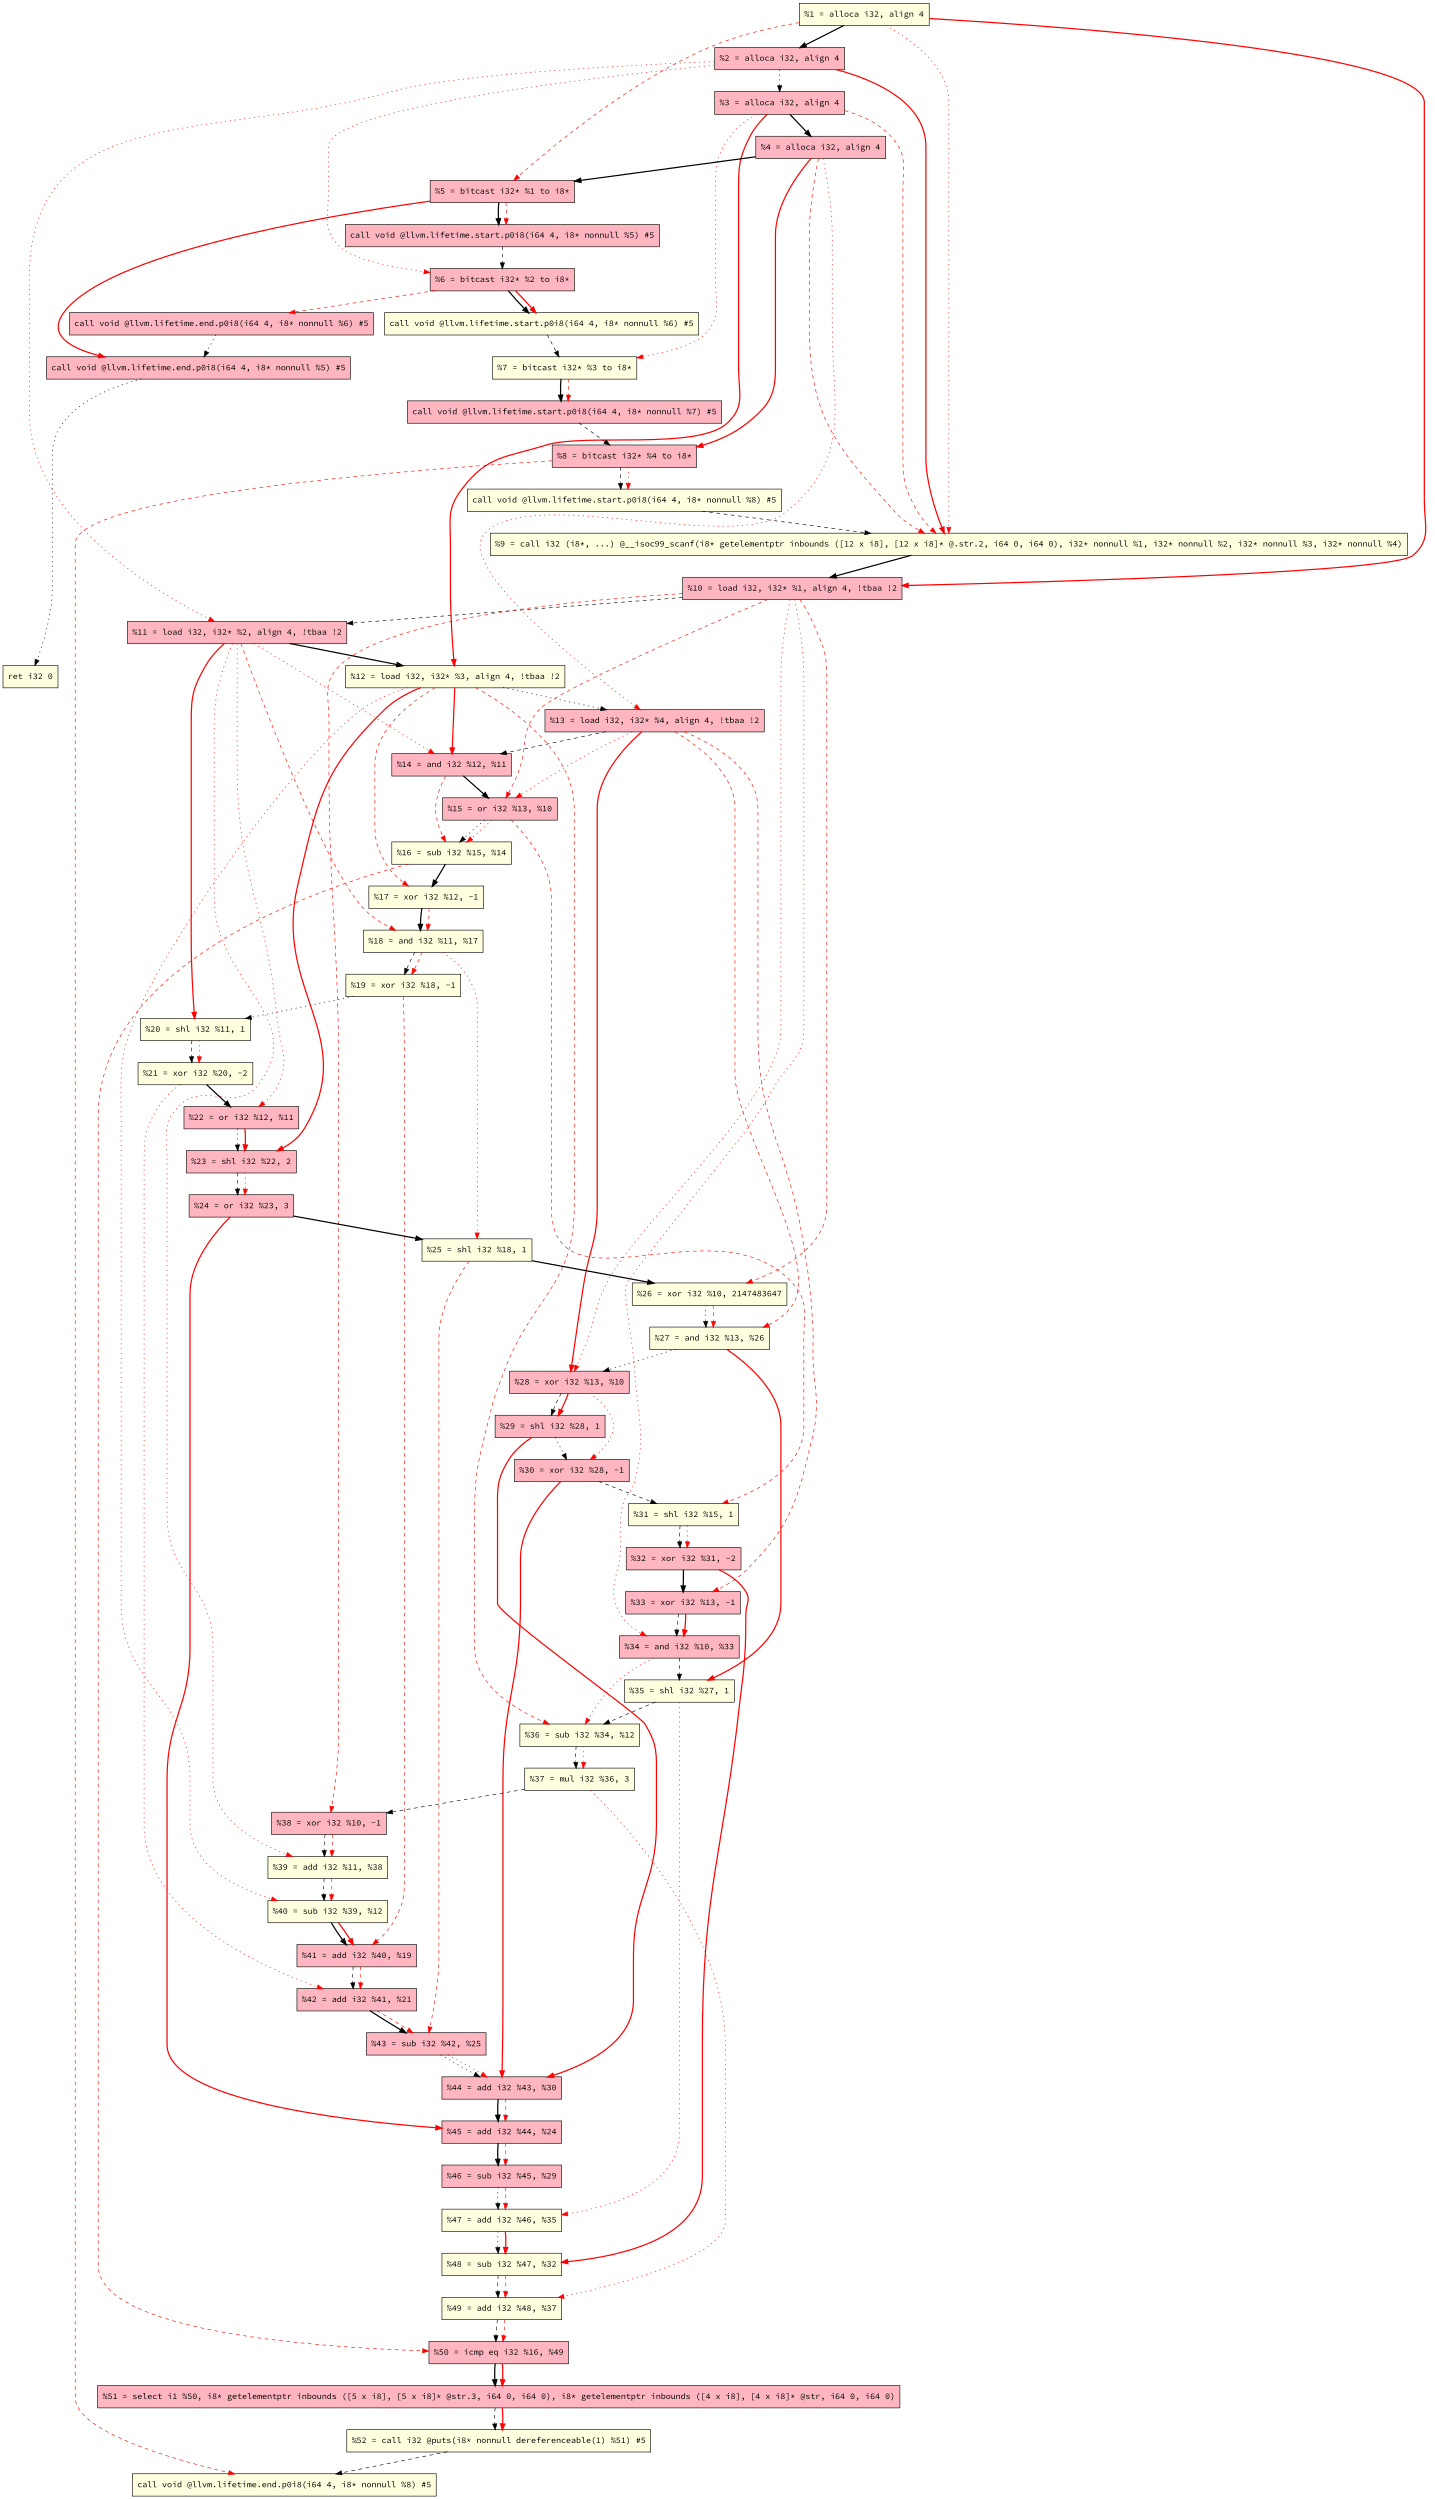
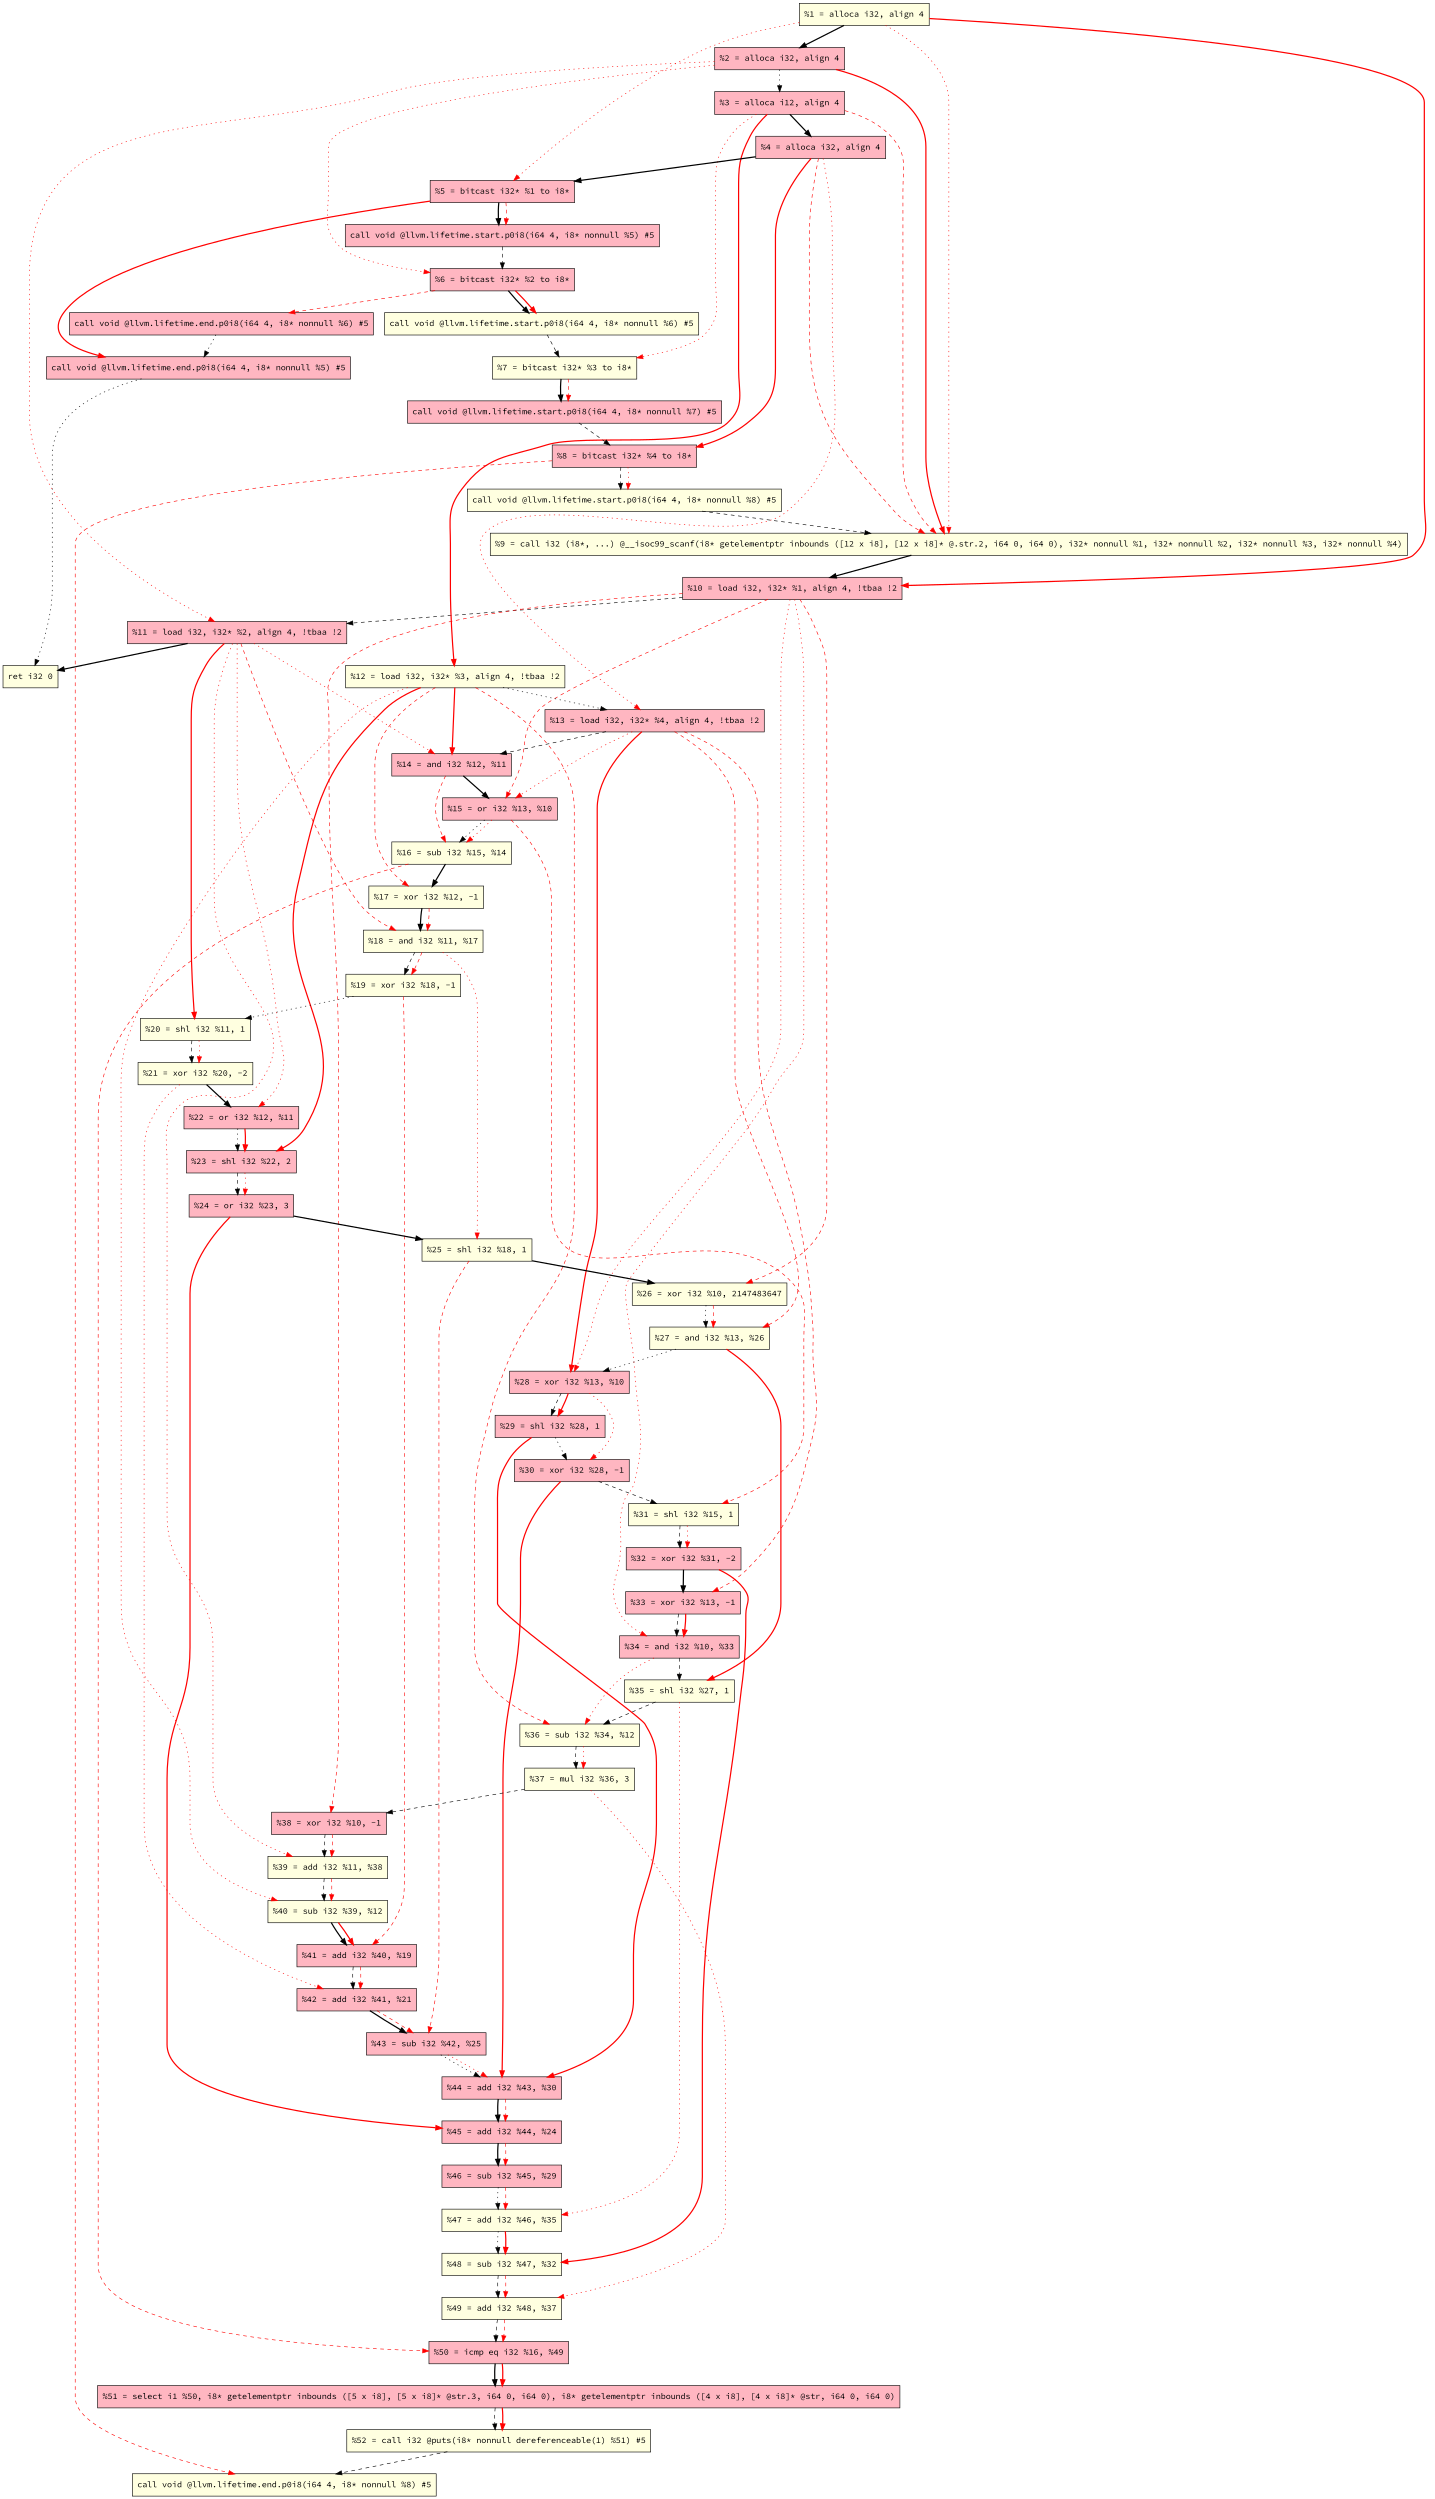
(648, 79) -> (648, 79)
(780, 103) -> (780, 103)
(343, 654) -> (126, 656)
